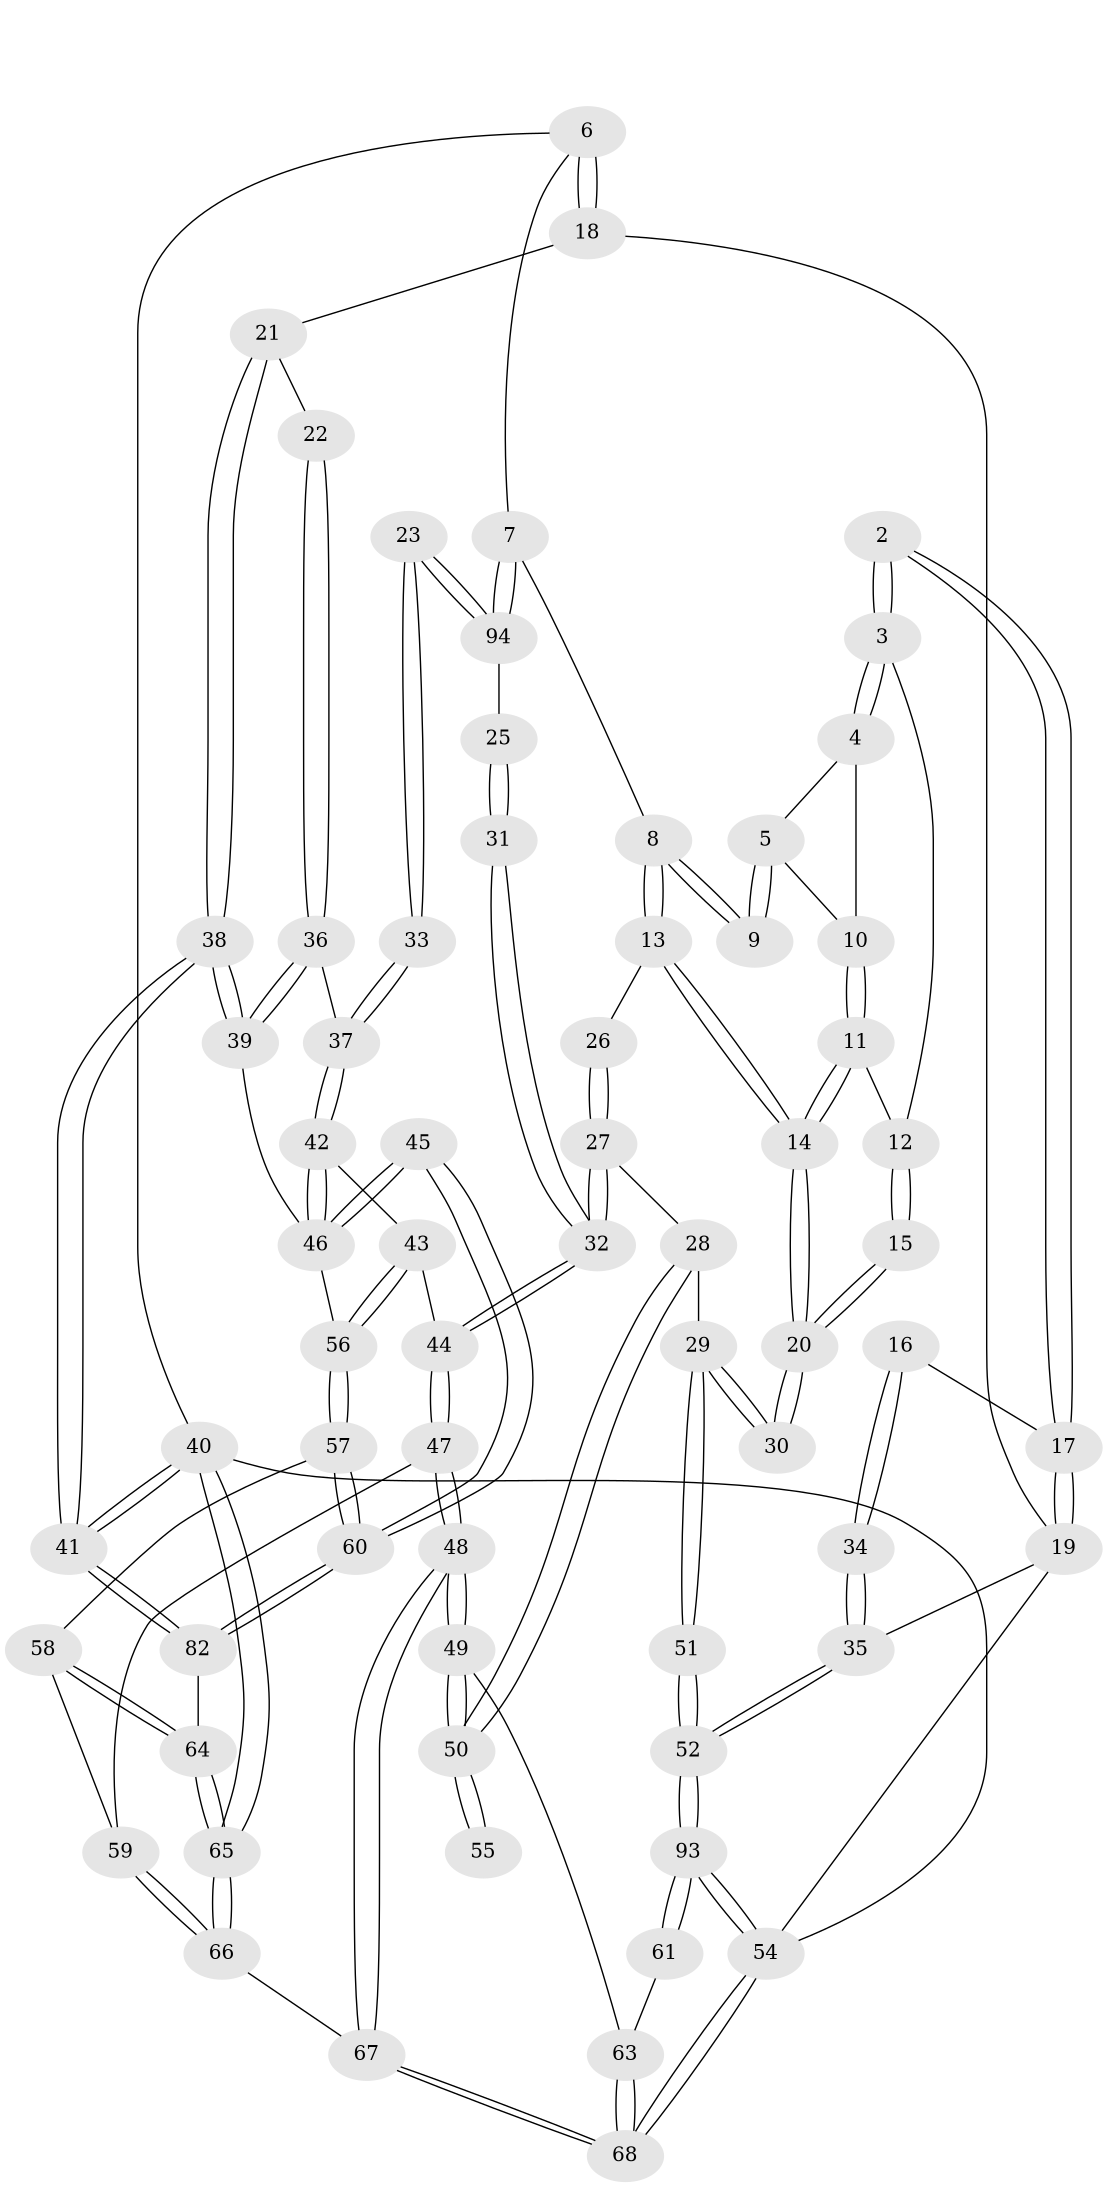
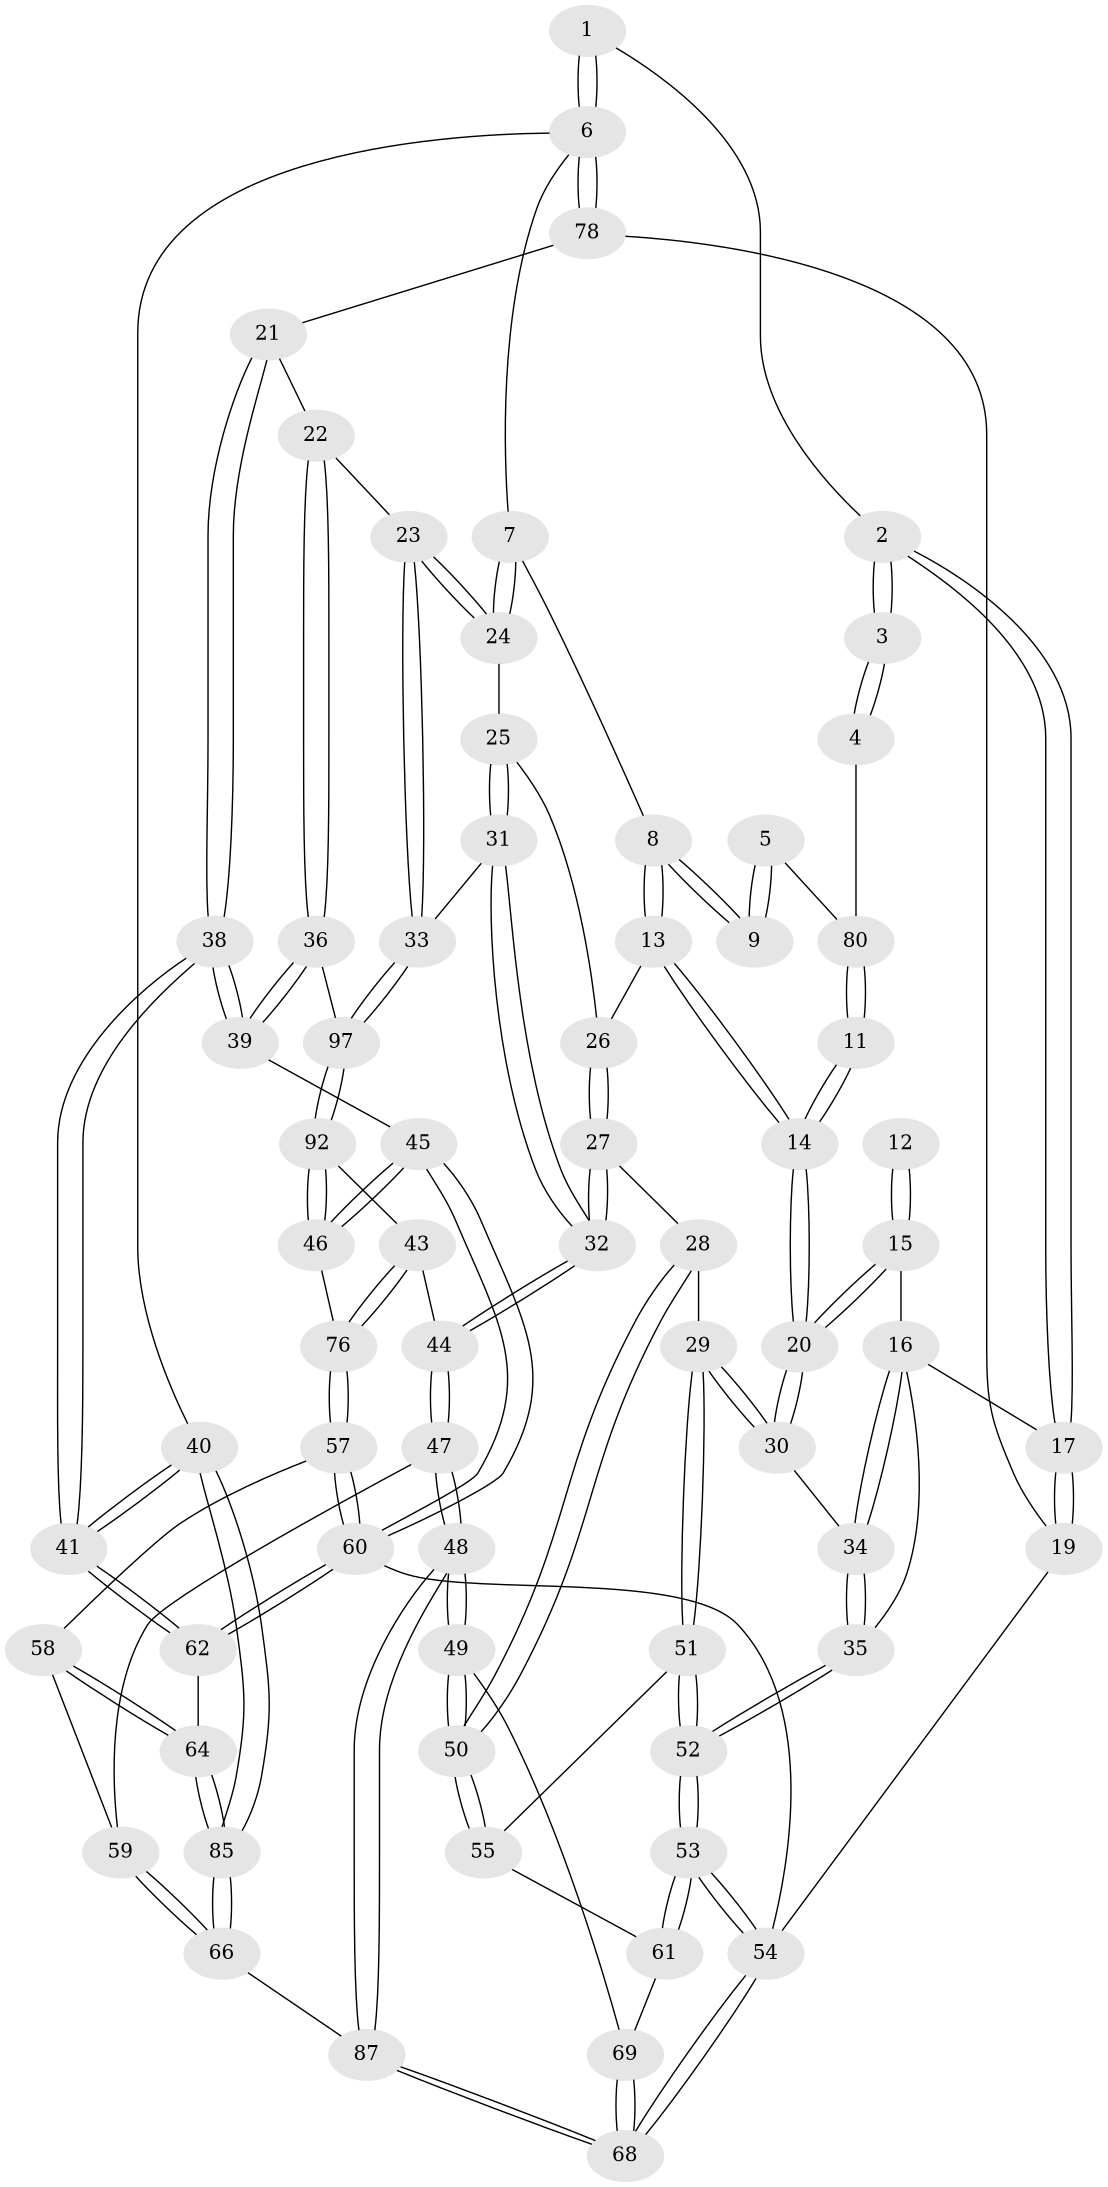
none -> (588, 31)
(588, 233) -> (588, 233)
none -> (363, 486)
(499, 638) -> (499, 638)
(811, 790) -> none
none -> (573, 884)
(933, 889) -> none
none -> (458, 891)
(856, 942) -> (856, 942)
(342, 1043) -> (342, 1043)
(879, 1094) -> none
(318, 1144) -> (318, 1144)
(260, 1150) -> (329, 1093)
none -> (901, 1296)
(339, 1347) -> (339, 1347)
none -> (817, 1498)
(842, 1500) -> (719, 1612)
(960, 1600) -> (918, 1504)
(198, 1650) -> (198, 1650)
none -> (585, 1751)
(222, 1853) -> (222, 1853)
(689, 1853) -> (689, 1853)
none -> (568, 1900)
(367, 2055) -> (367, 2055)
(625, 2055) -> (625, 2055)
